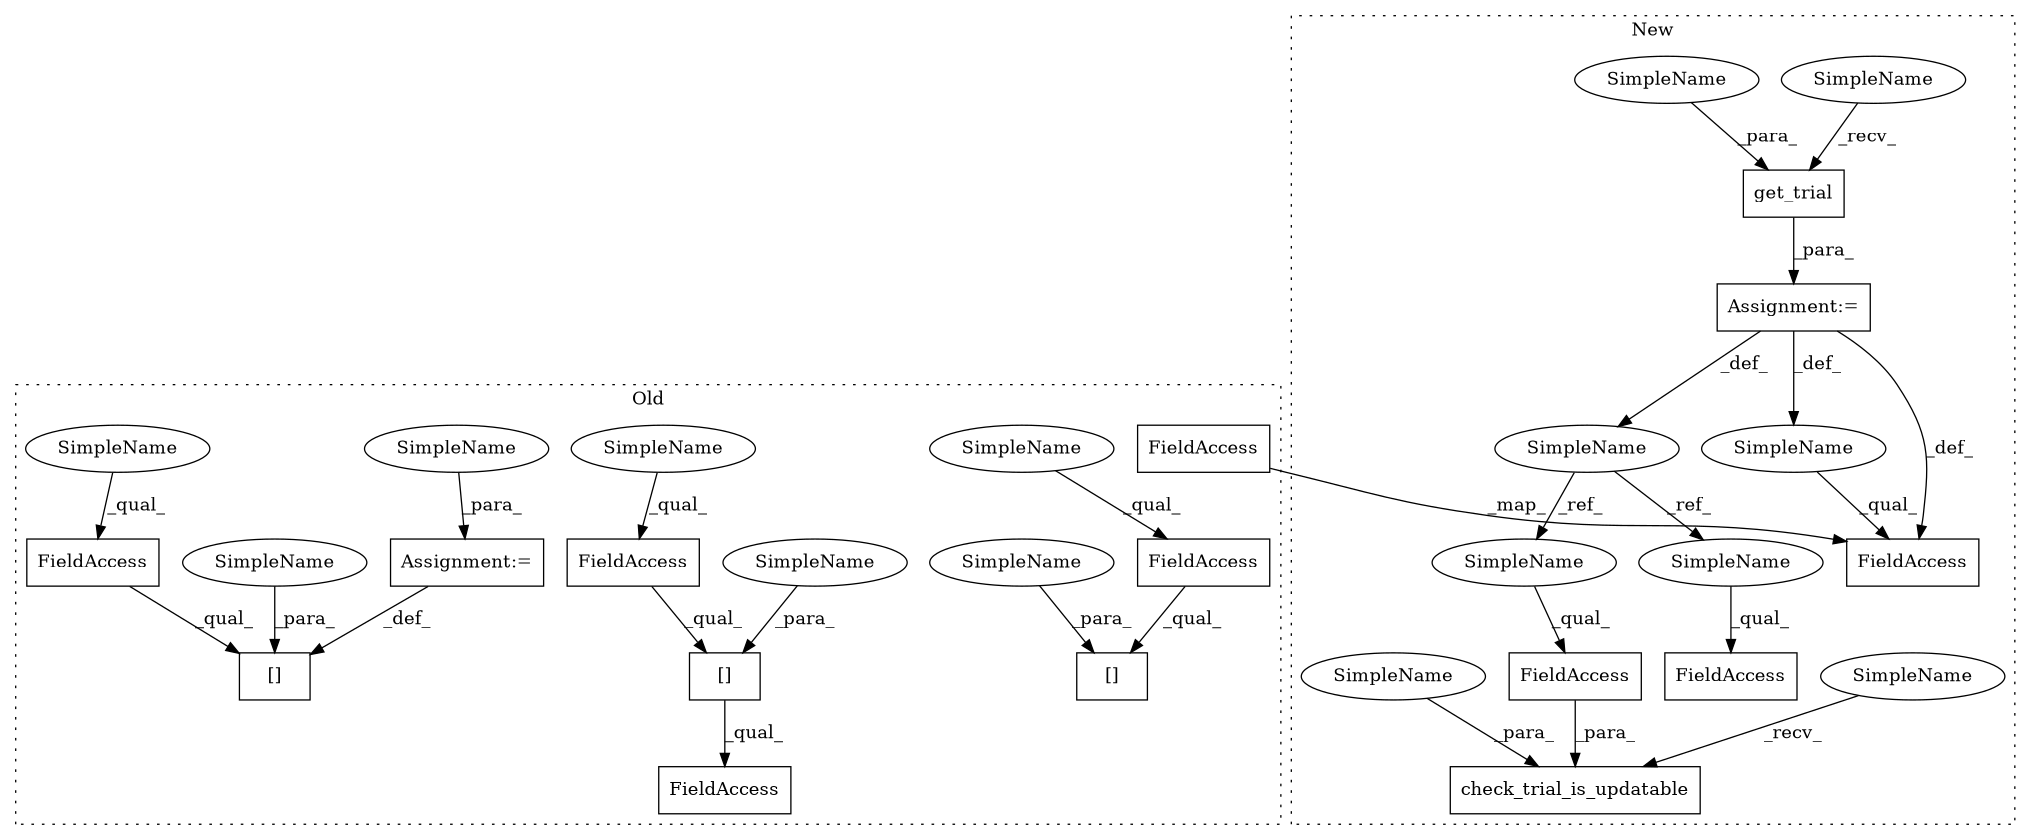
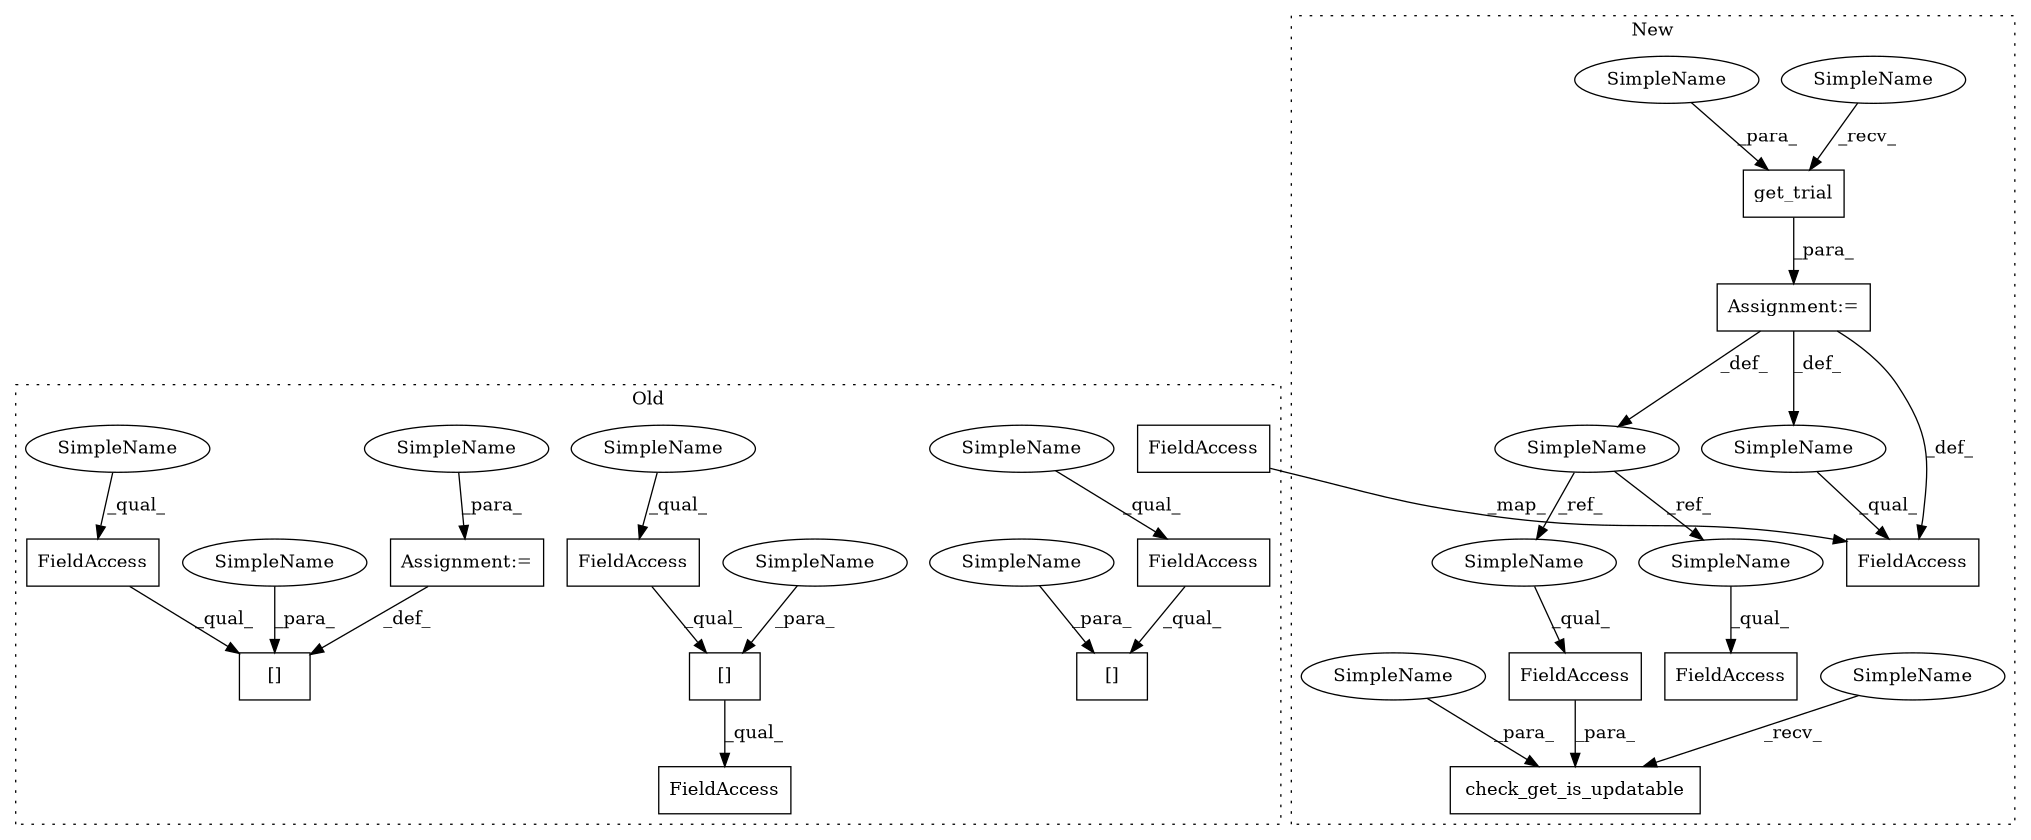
(1575, 790) -> (1575, 790)
